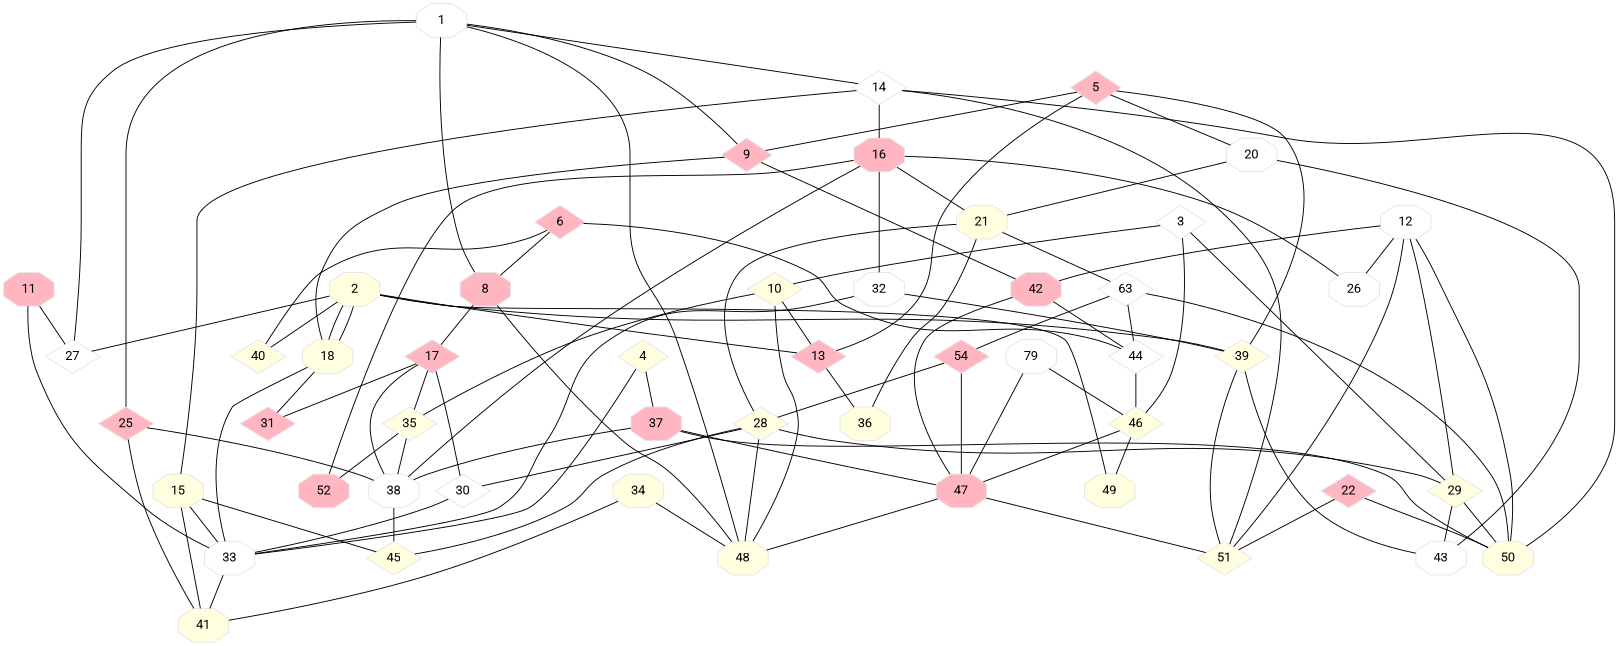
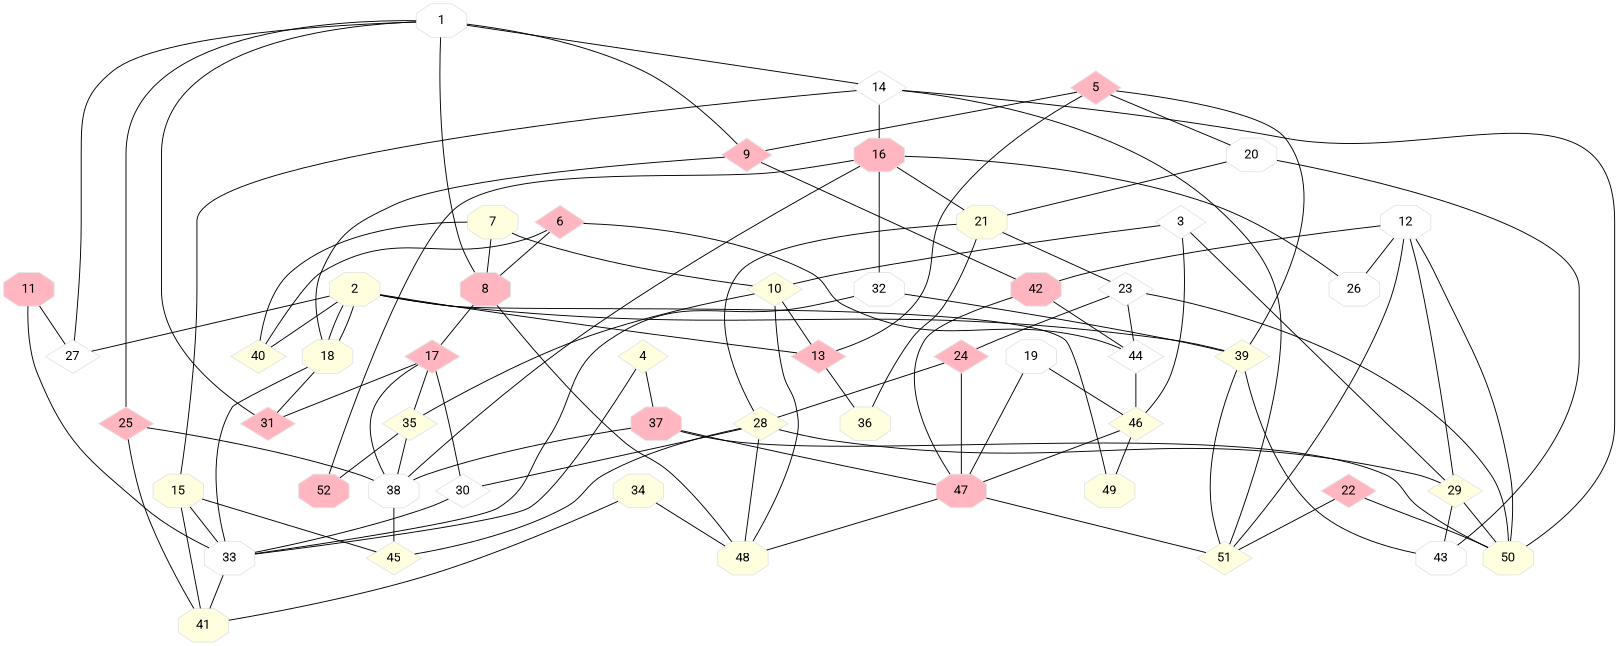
none -> (493, 222)
(632, 247) -> (163, 146)
(1126, 289) -> (1126, 289)
(961, 357) -> (961, 357)
(1031, 357) -> (1031, 357)
